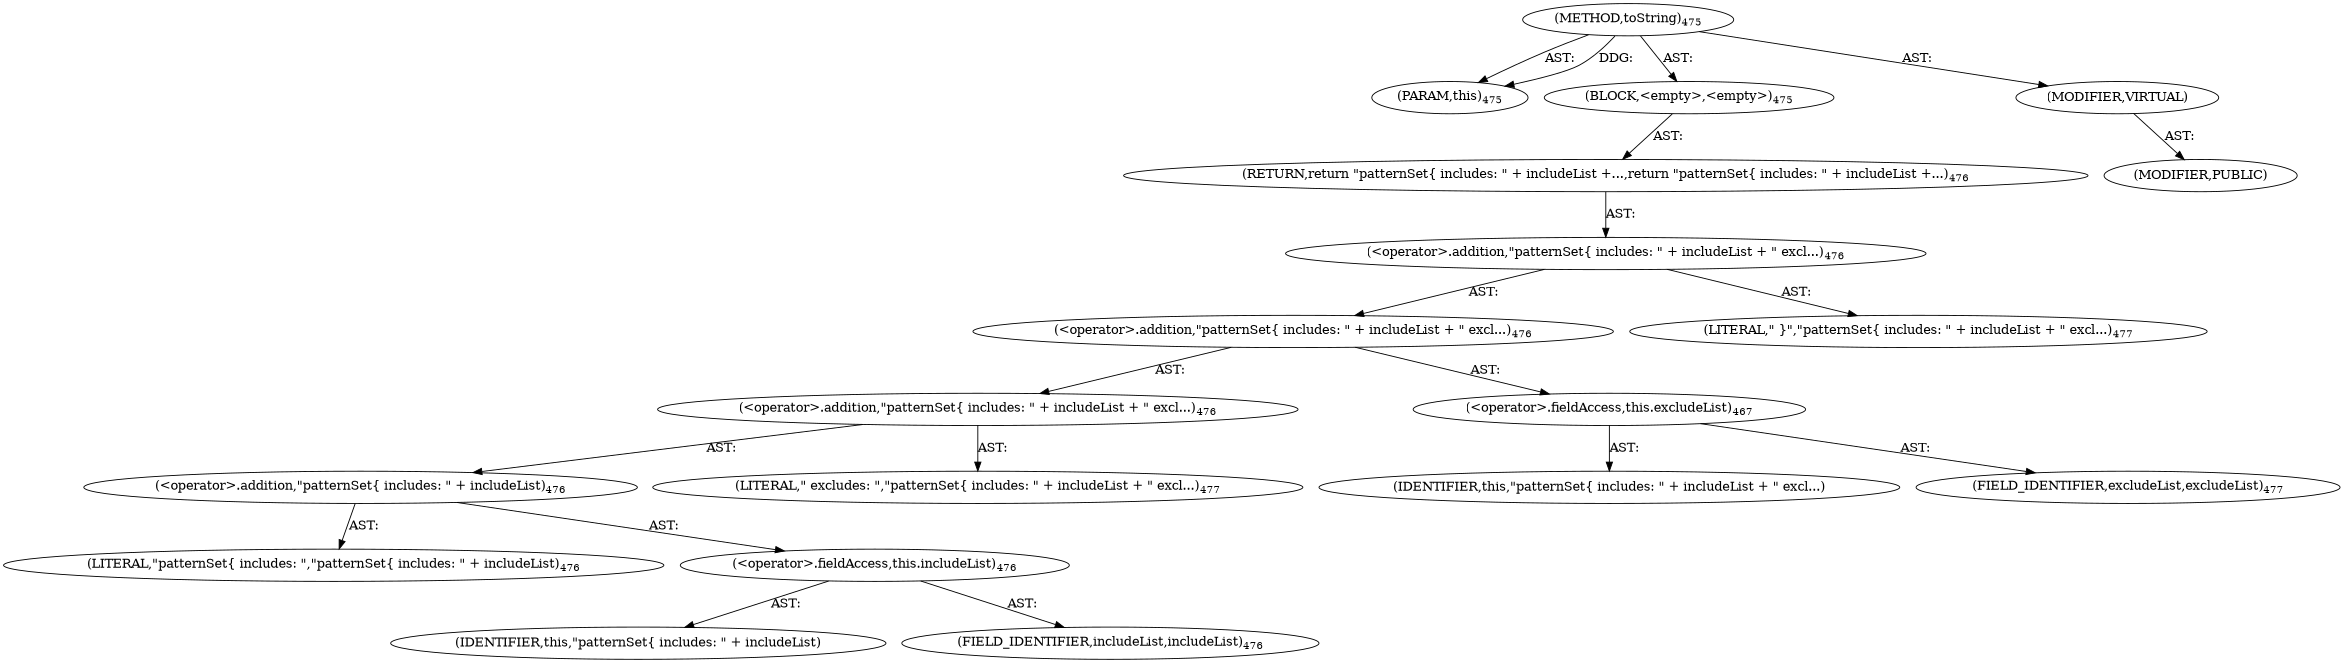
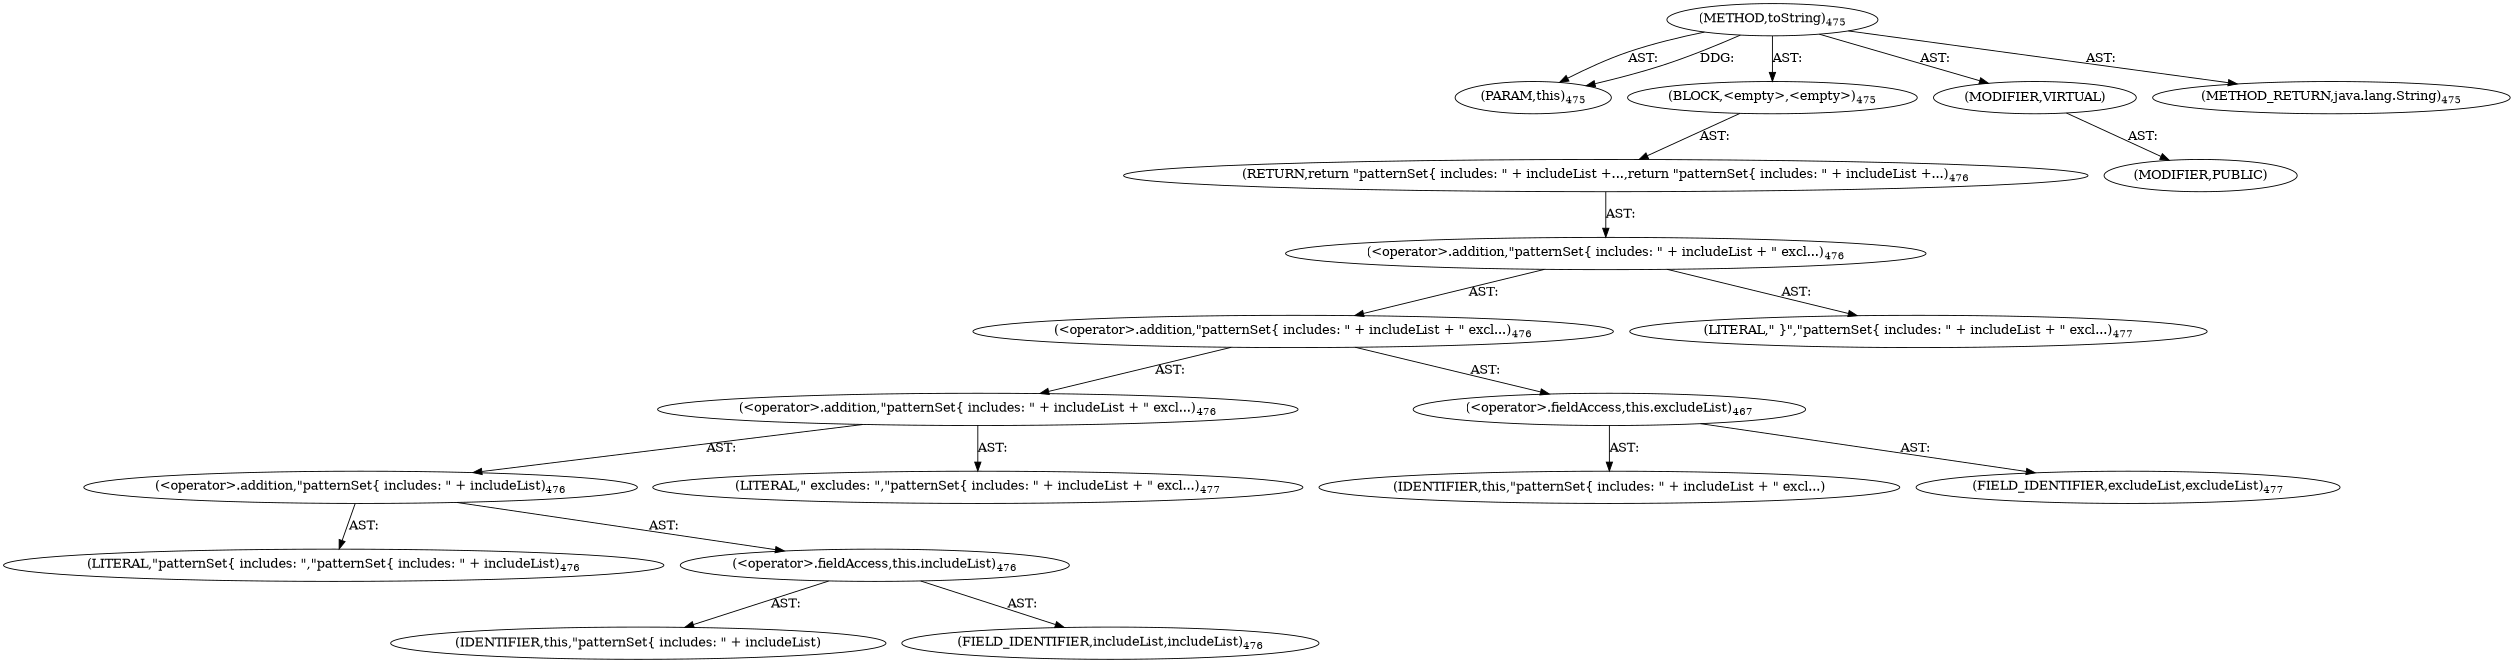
none -> (2331, 98)
